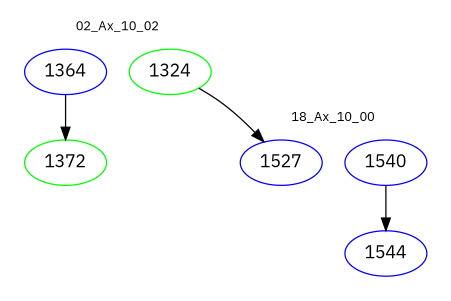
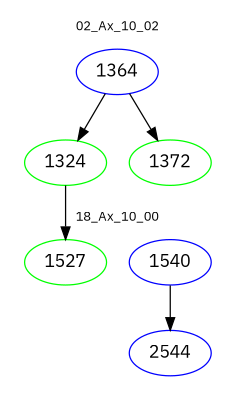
none -> (95, 112)
(281, 163) -> (66, 262)
(386, 253) -> (170, 353)
